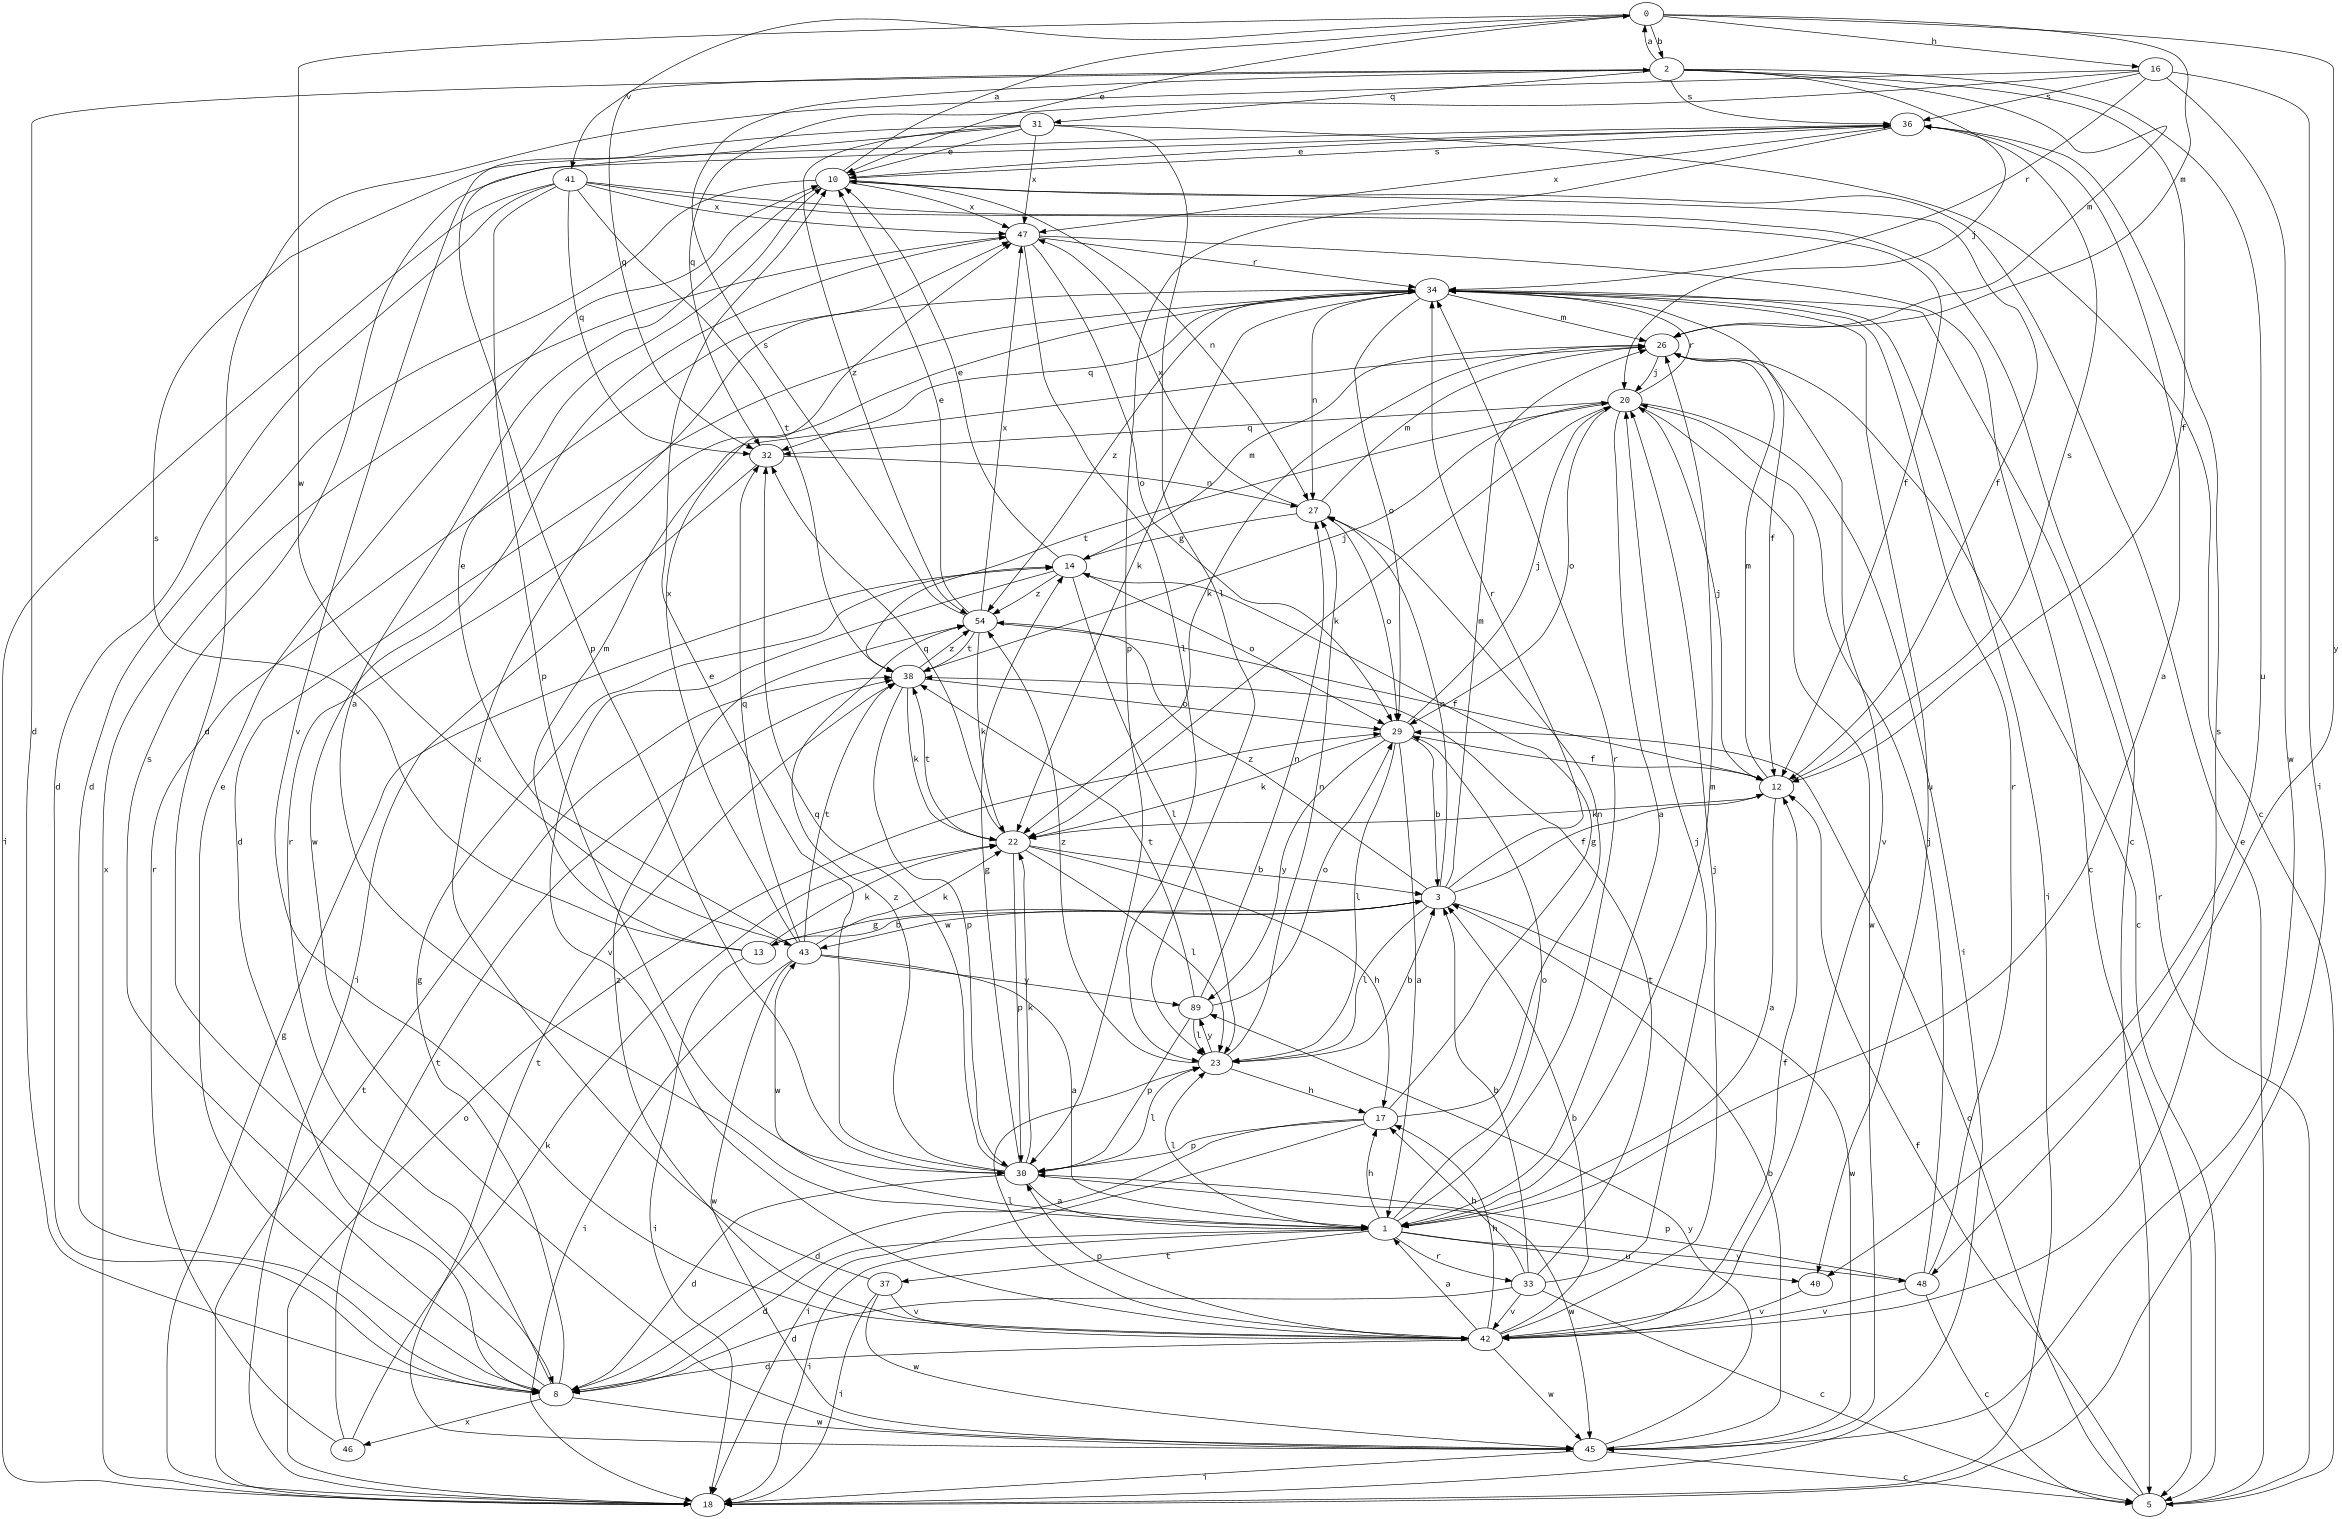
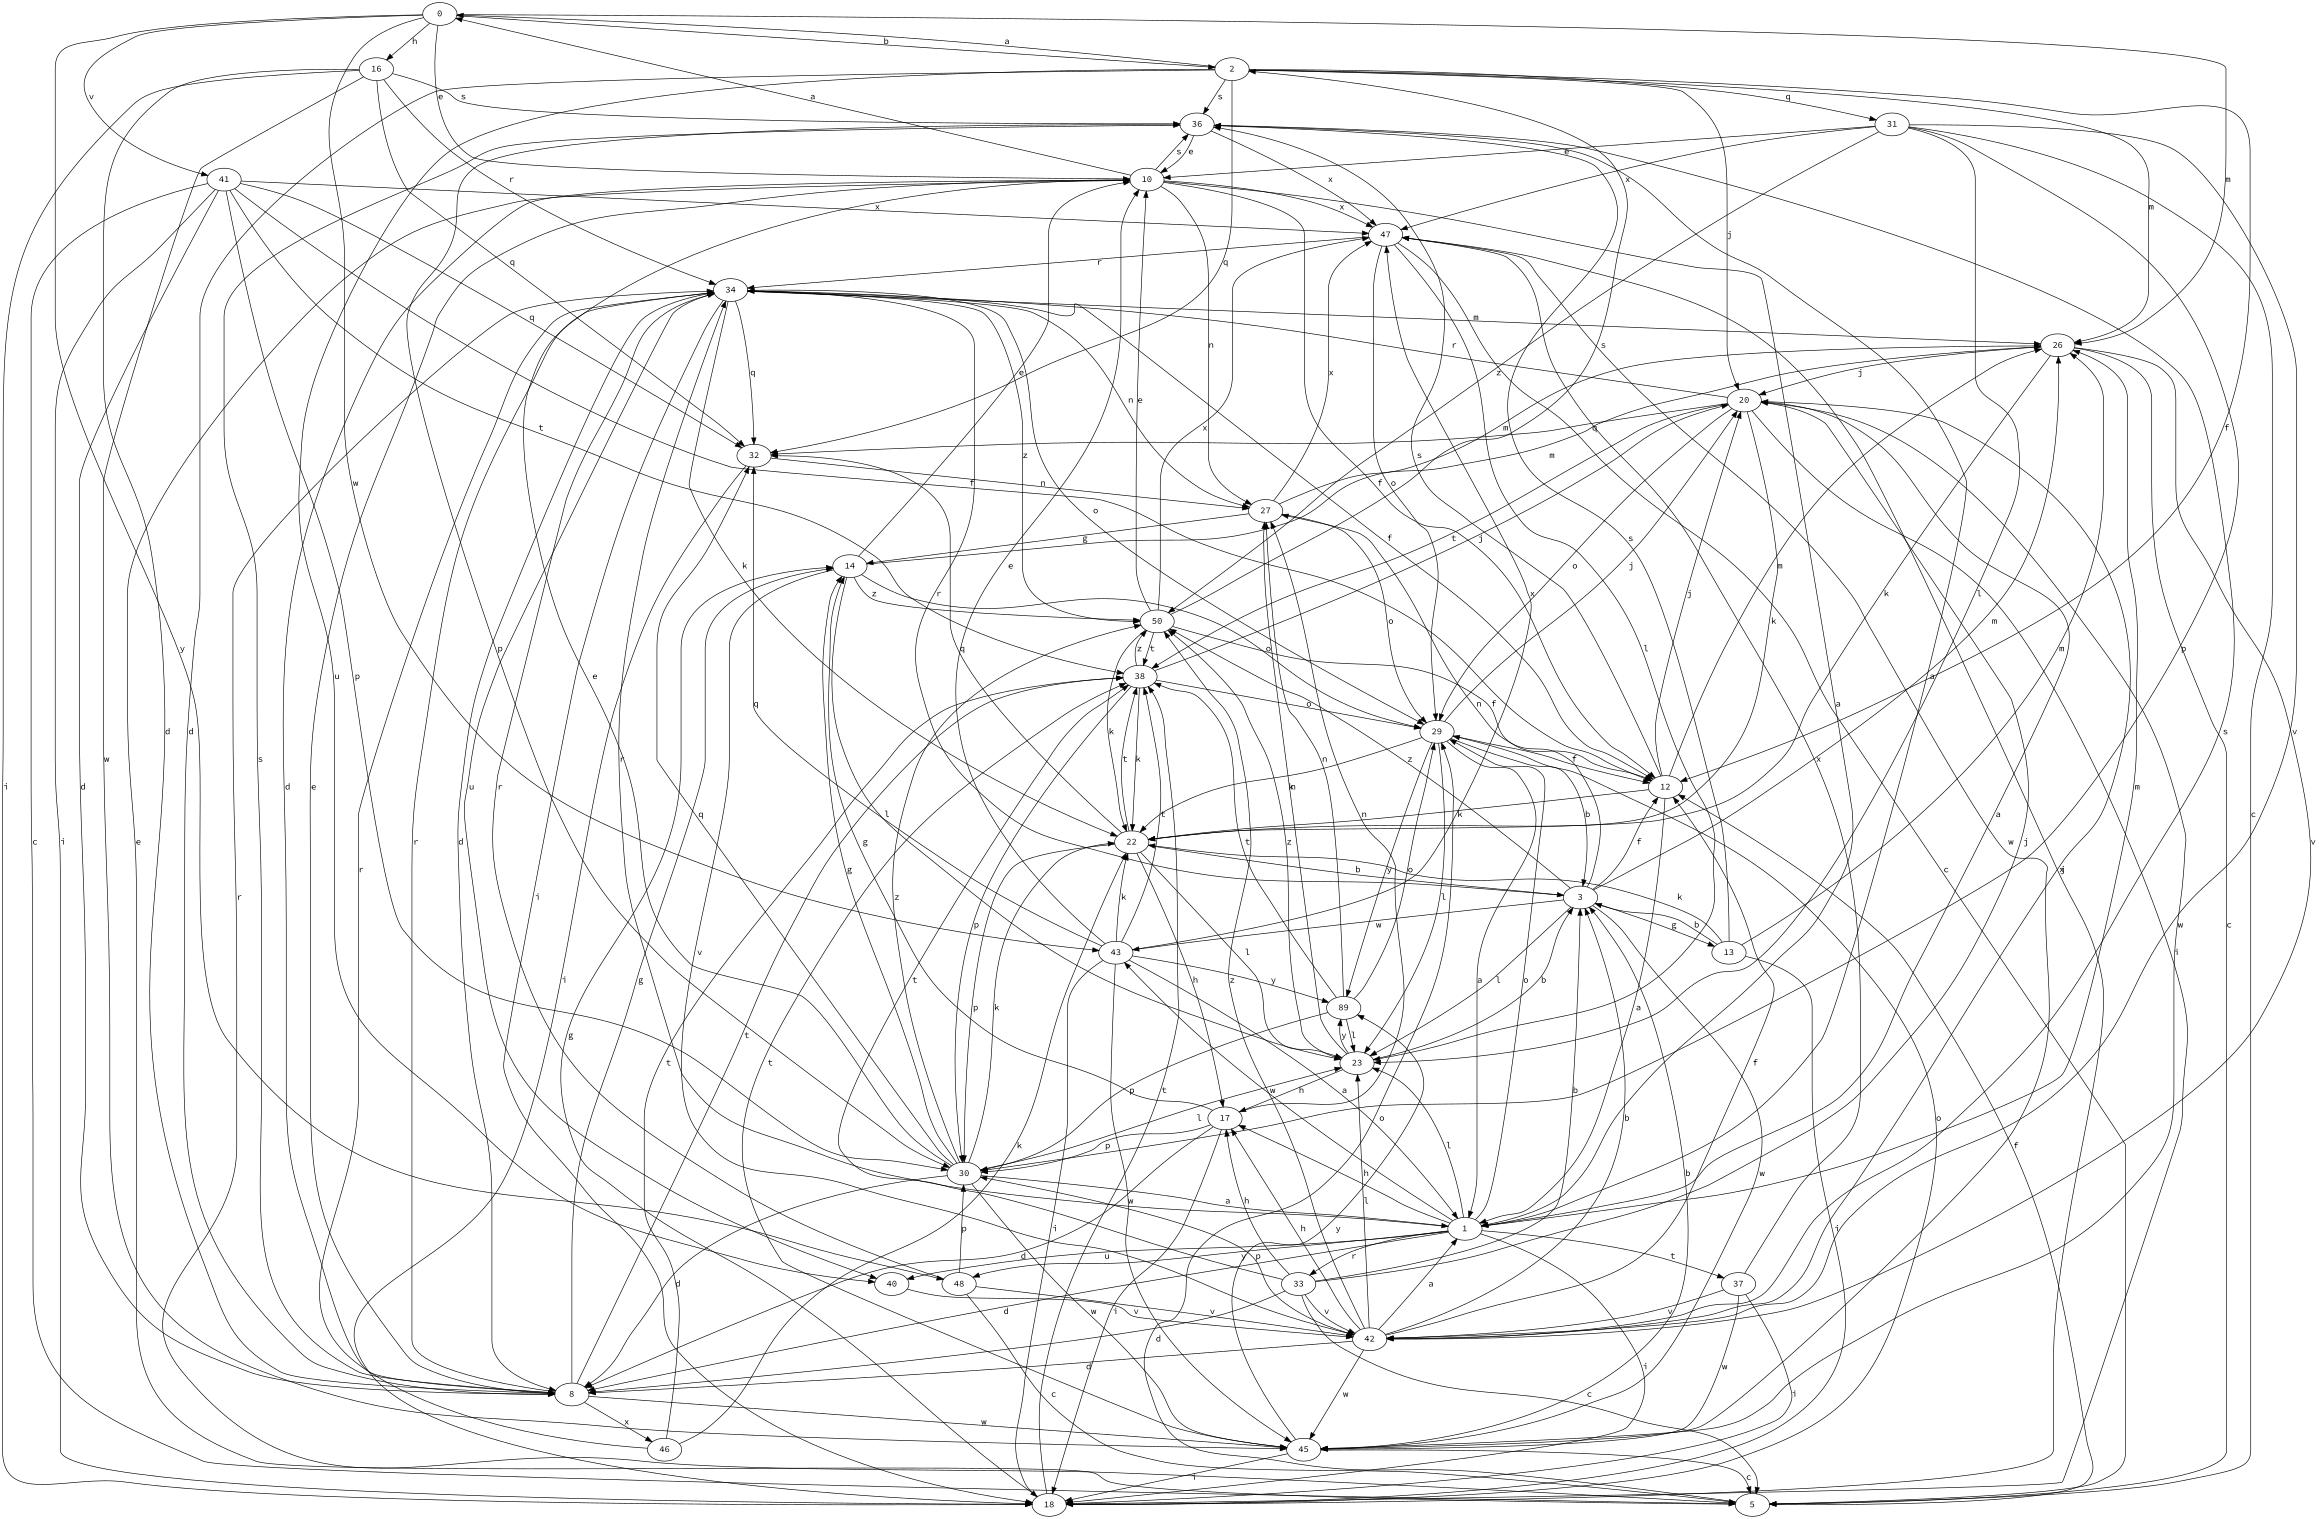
(980, 621) -> (1157, 621)
(1908, 784) -> none
none -> (775, 958)
